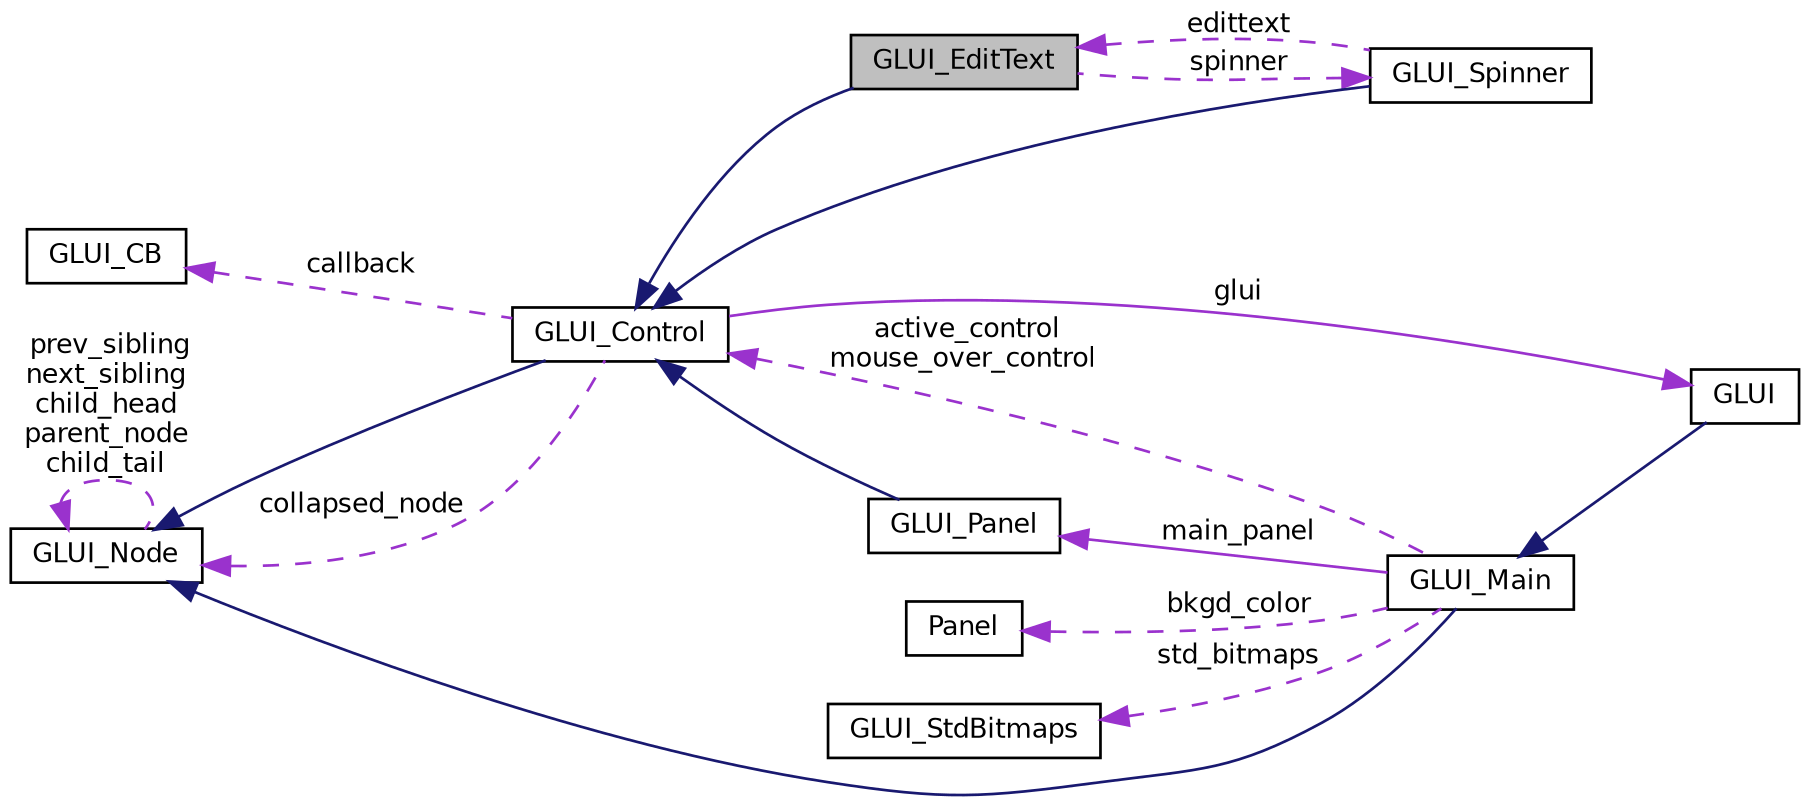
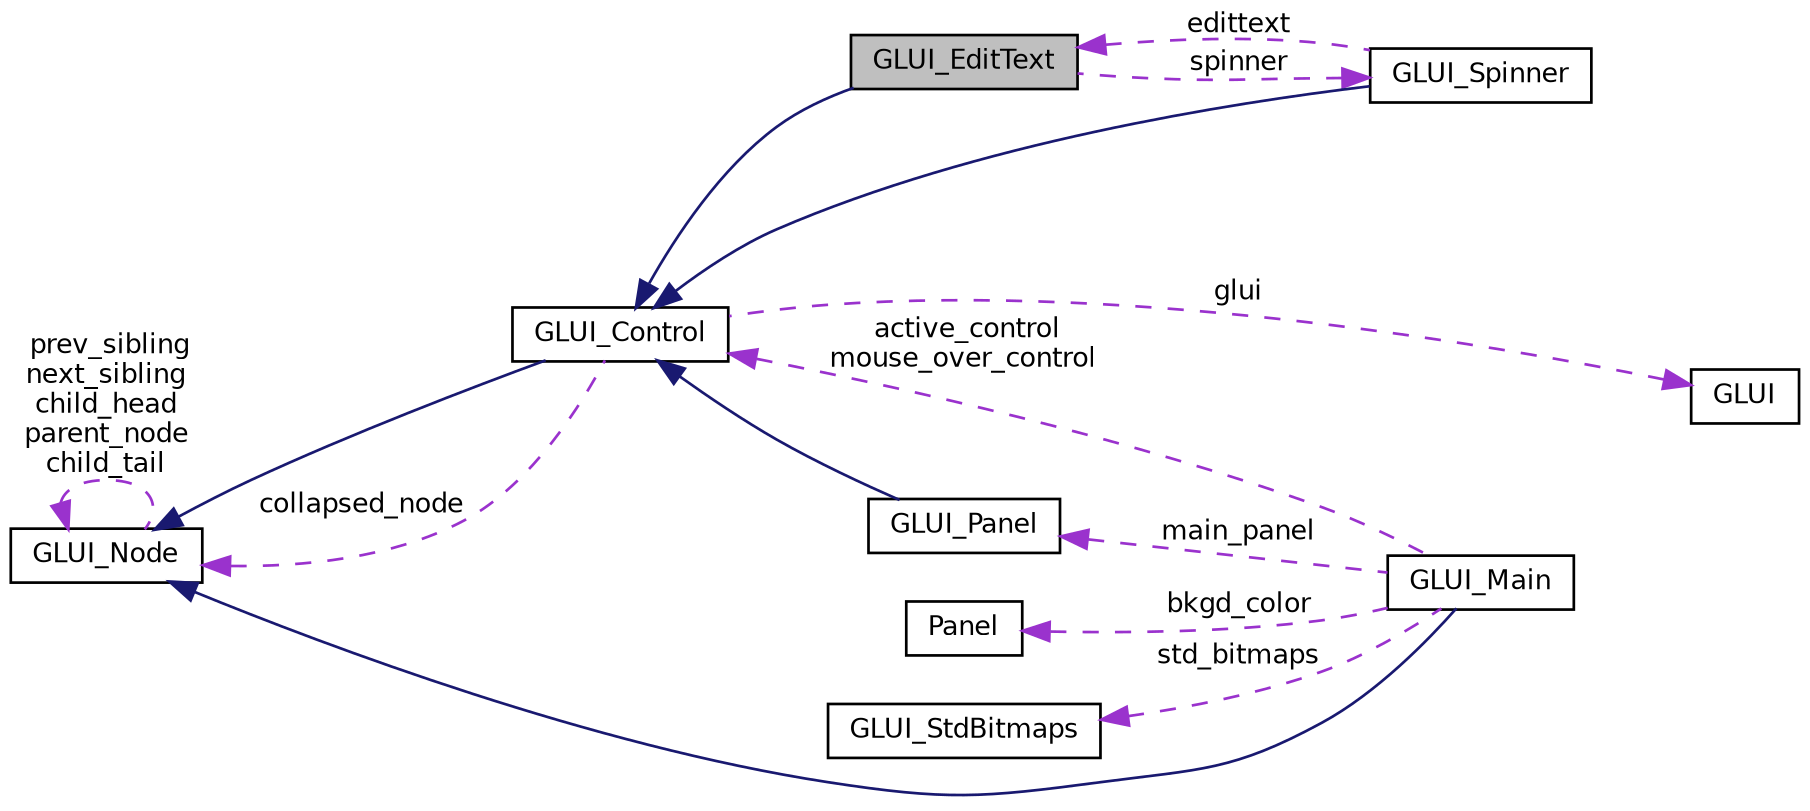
(107, 256) -> none
(1199, 311) -> (1199, 311)
(1624, 481) -> none
(1238, 556) -> (1238, 556)
